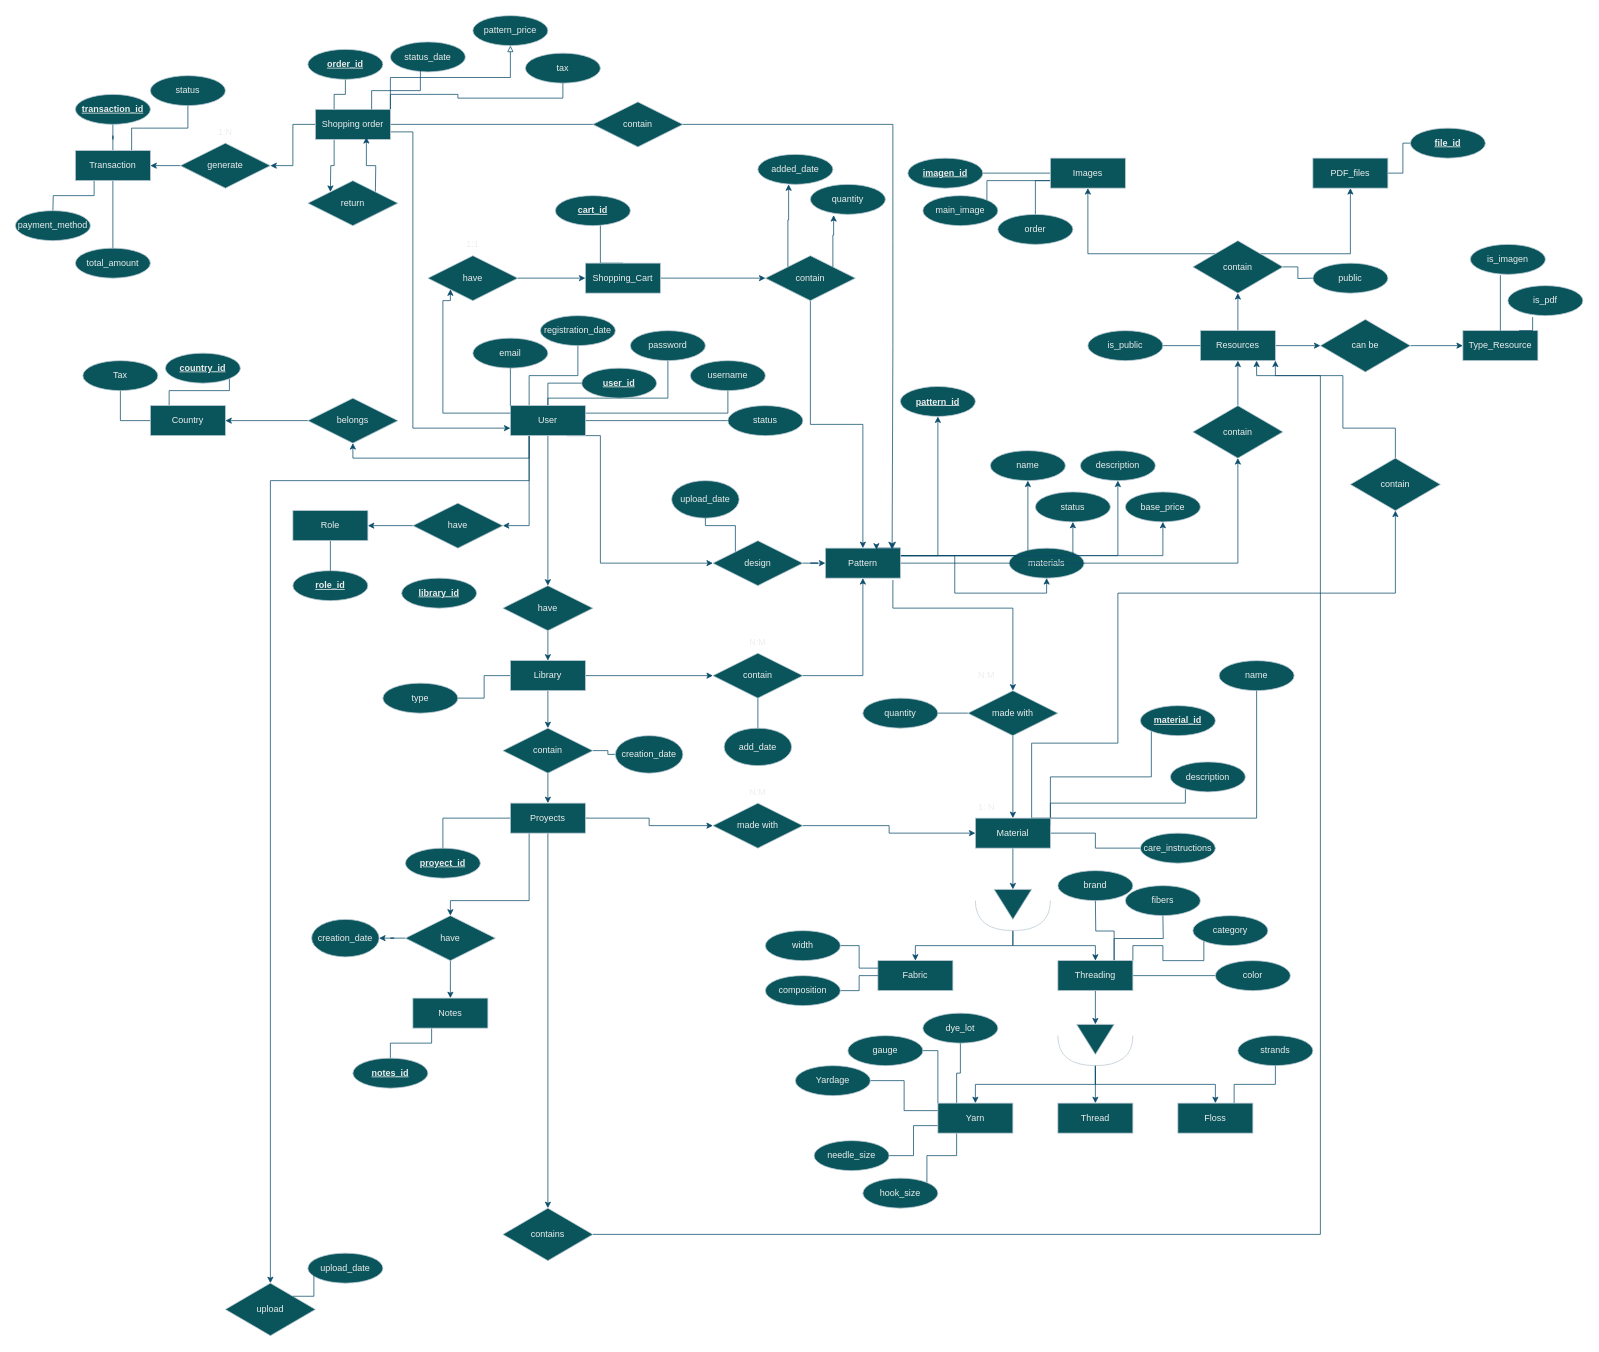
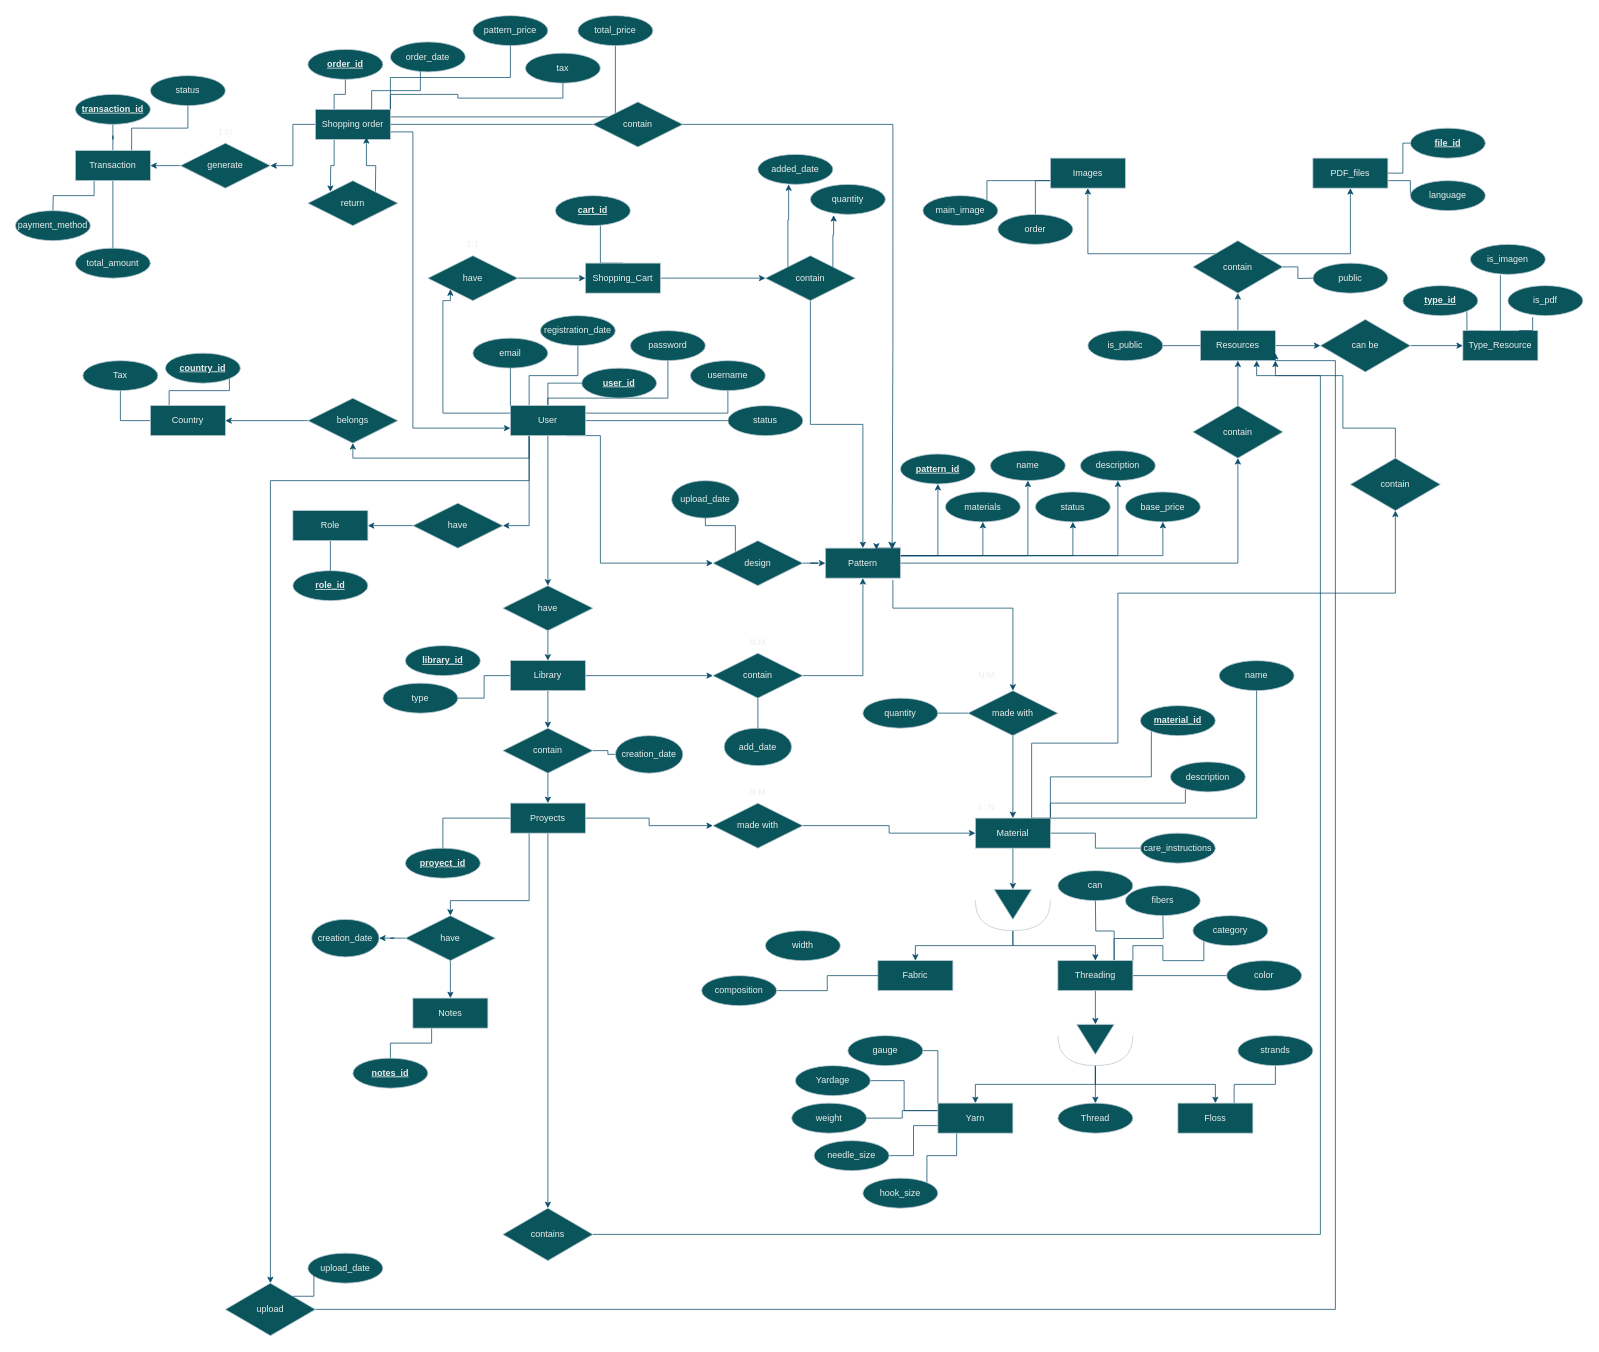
none -> (615, 30)
(510, 52) -> (510, 49)
(428, 57) -> (428, 57)
none -> (615, 79)
(945, 173) -> none
(984, 173) -> none
none -> (1406, 180)
none -> (1448, 195)
none -> (1440, 300)
none -> (1467, 312)
(938, 401) -> (938, 469)
(1047, 563) -> (983, 507)
(439, 593) -> (443, 660)
(1095, 885) -> (1095, 885)
(859, 957) -> none
(1253, 975) -> (1264, 975)
(803, 990) -> (739, 990)
(960, 1028) -> none
(958, 1073) -> none
none -> (902, 1115)
none -> (829, 1118)
(1095, 1118) -> (1095, 1118)
none -> (1330, 1309)
